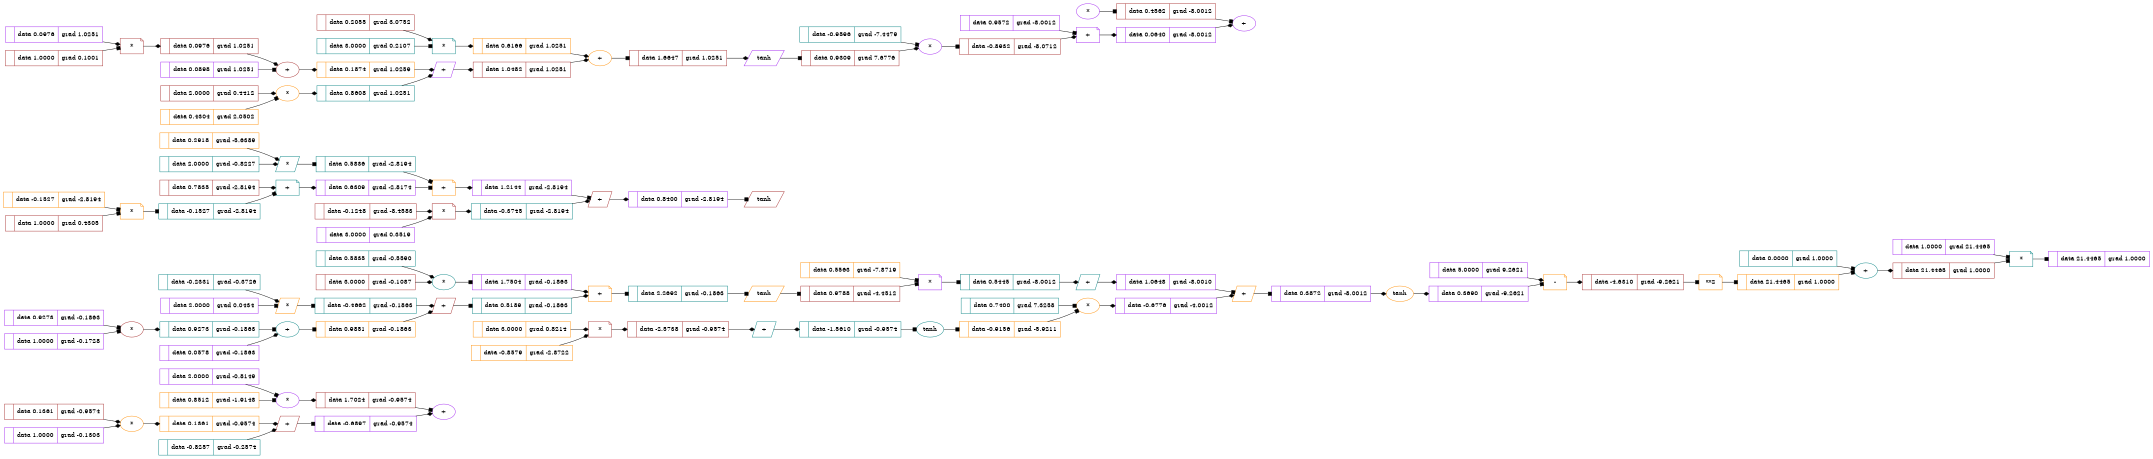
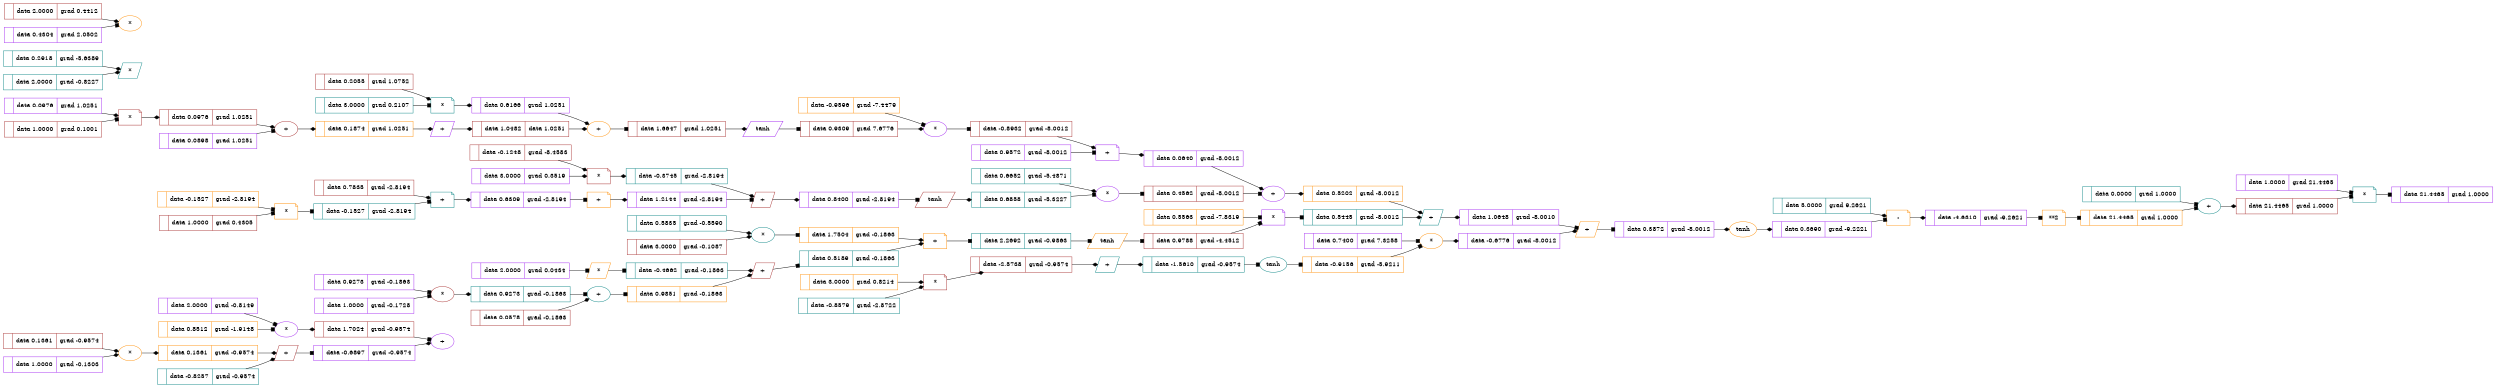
(392, 22) -> (391, 82)
(850, 35) -> (849, 105)
(522, 46) -> (521, 105)
(1037, 46) -> (1049, 129)
(392, 70) -> (391, 129)
(548, 70) -> (547, 129)
(366, 93) -> none
(209, 117) -> (53, 35)
(209, 141) -> (53, 59)
(366, 164) -> none
none -> (1021, 176)
(392, 188) -> (547, 200)
none -> (1353, 194)
none -> (1021, 200)
(877, 270) -> (1220, 217)
(1479, 270) -> (1822, 206)
(209, 282) -> none
(522, 282) -> (849, 235)
(1633, 282) -> (1976, 218)
(704, 294) -> (1048, 241)
(1505, 294) -> (1848, 229)
(1010, 306) -> (1353, 241)
(1194, 306) -> (1537, 241)
(209, 353) -> (521, 318)
(522, 353) -> (849, 306)
(237, 447) -> (236, 376)
